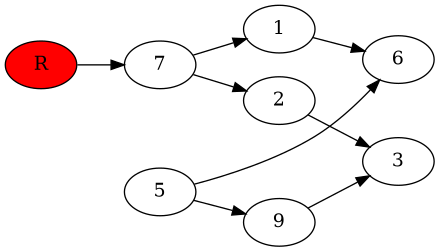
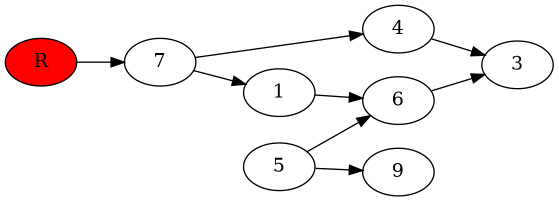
(279, 101) -> (398, 29)
(333, 195) -> (452, 85)
